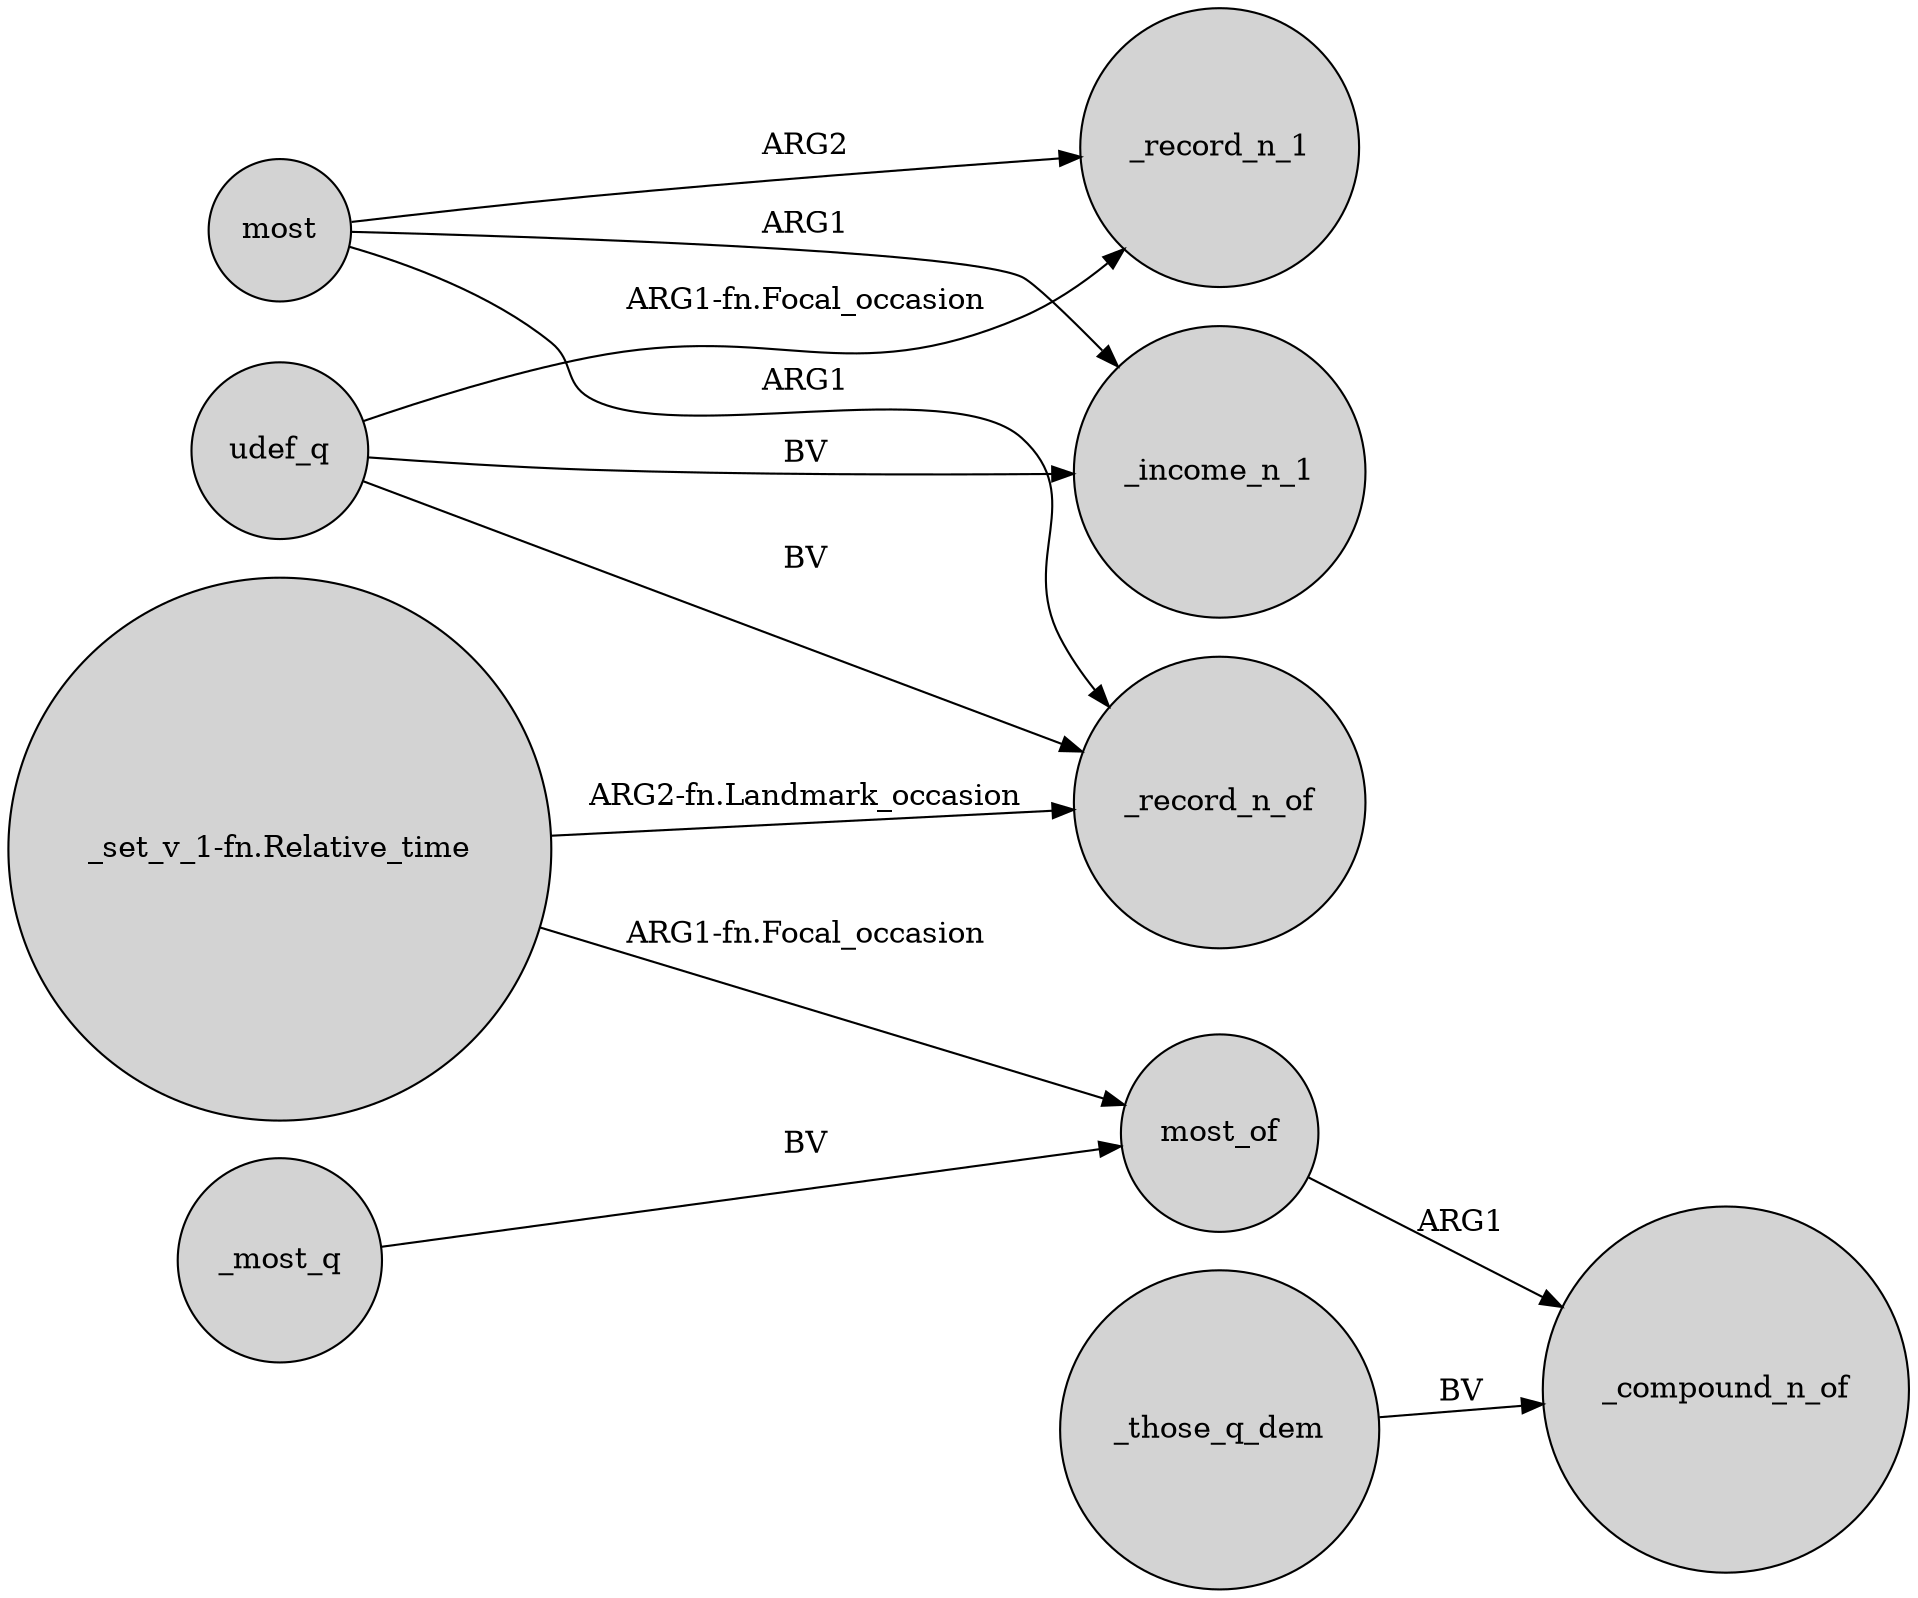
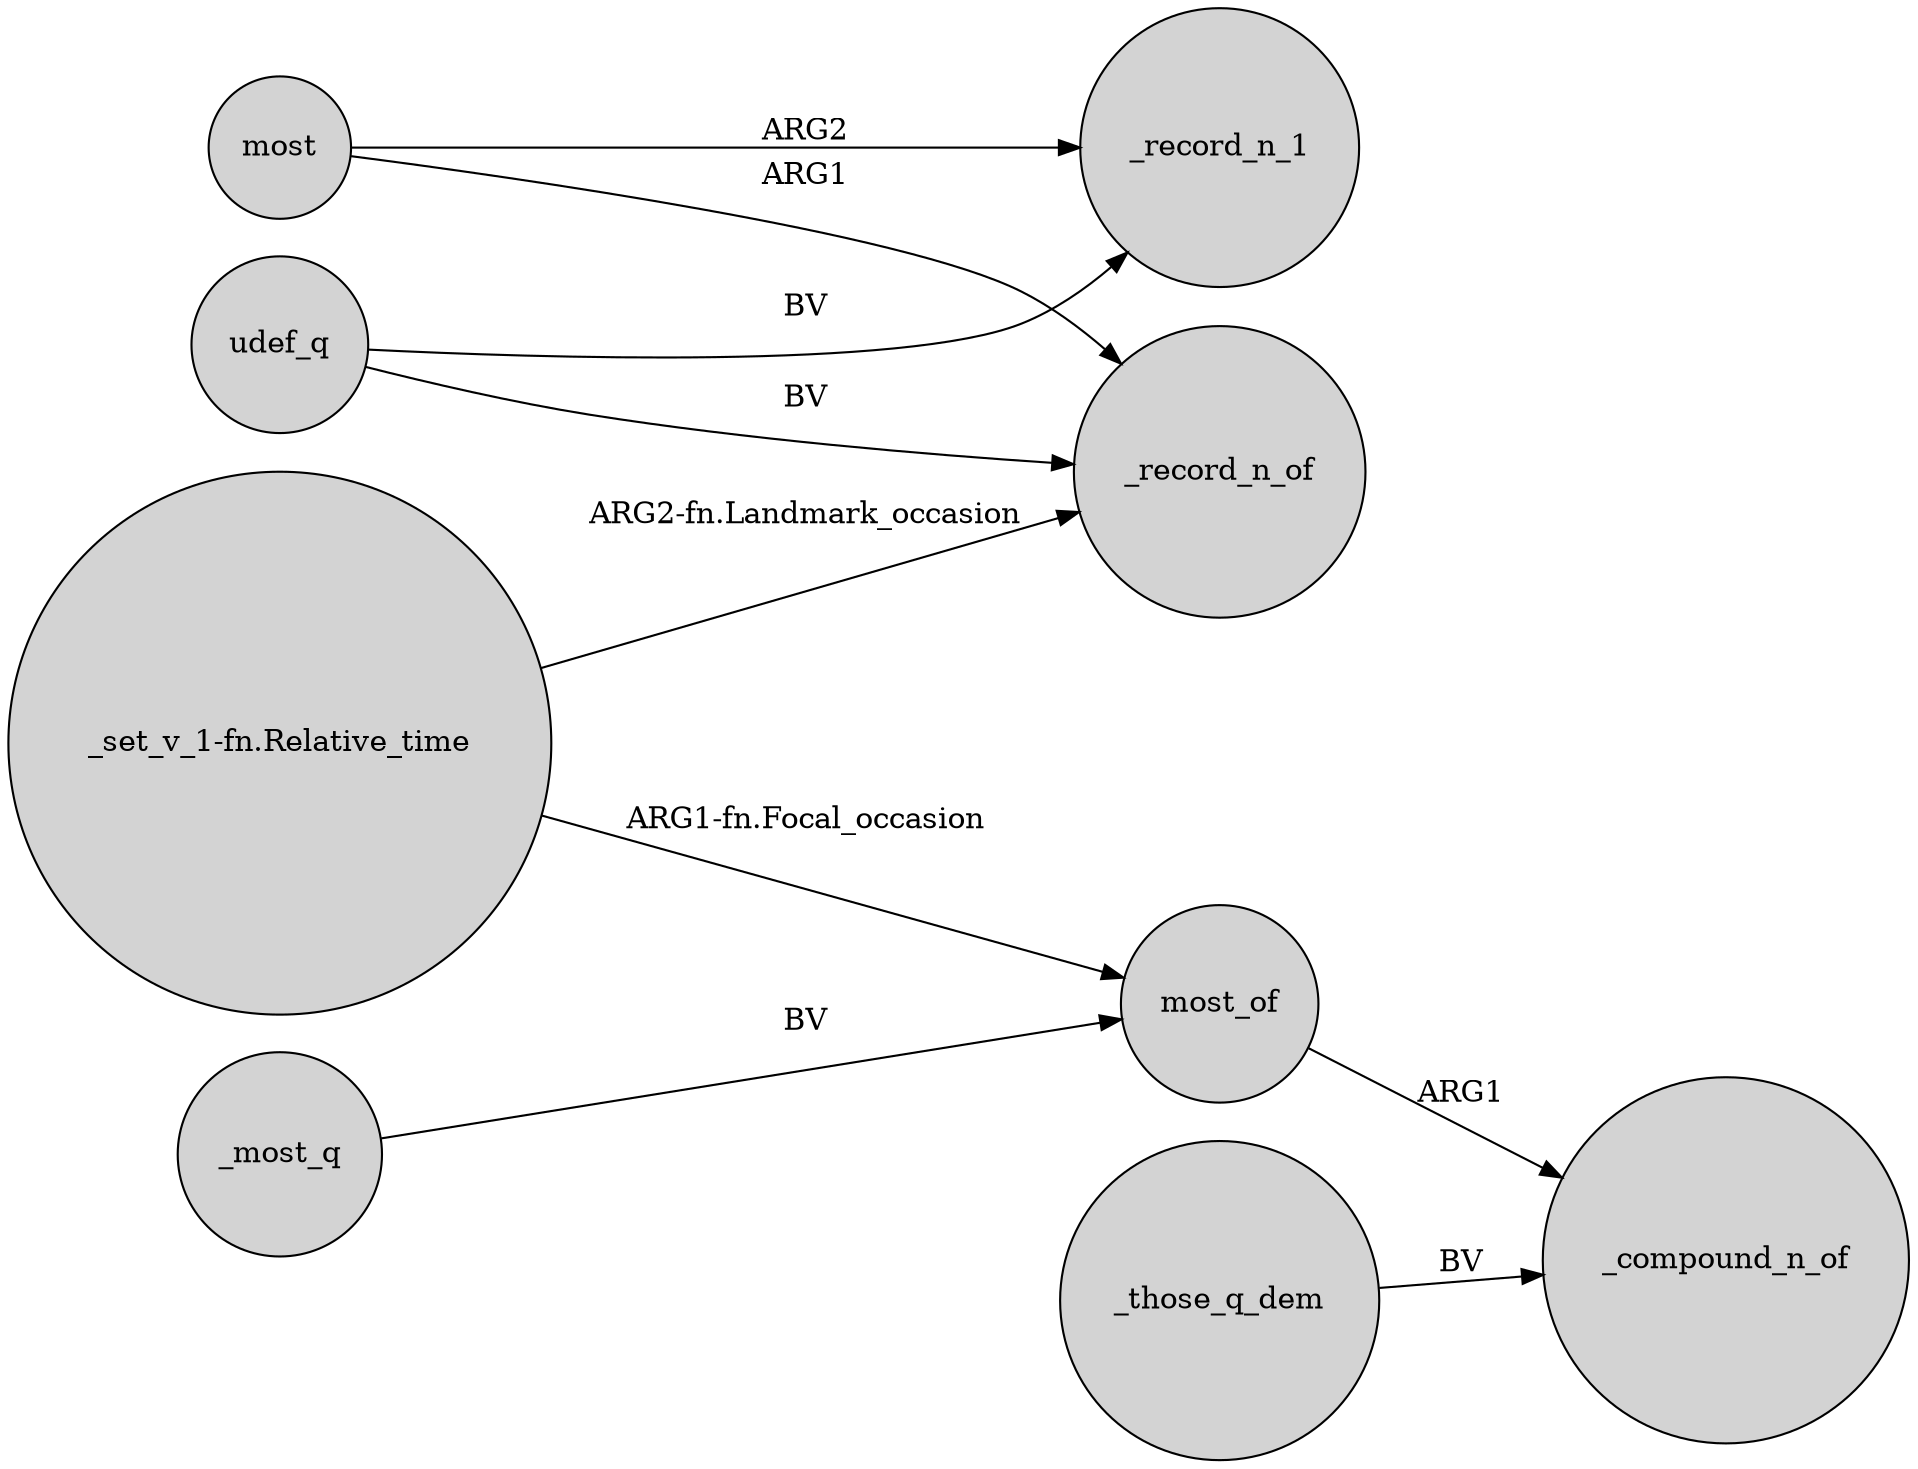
(806, 301) -> (806, 308)
(1220, 472) -> none
